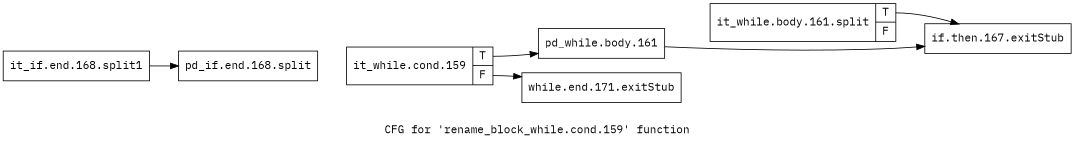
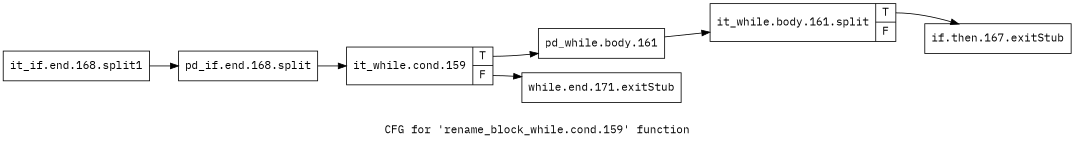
(791, 50) -> (683, 35)
none -> (328, 66)
